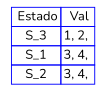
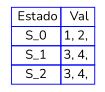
(36, 36) -> (36, 36)
